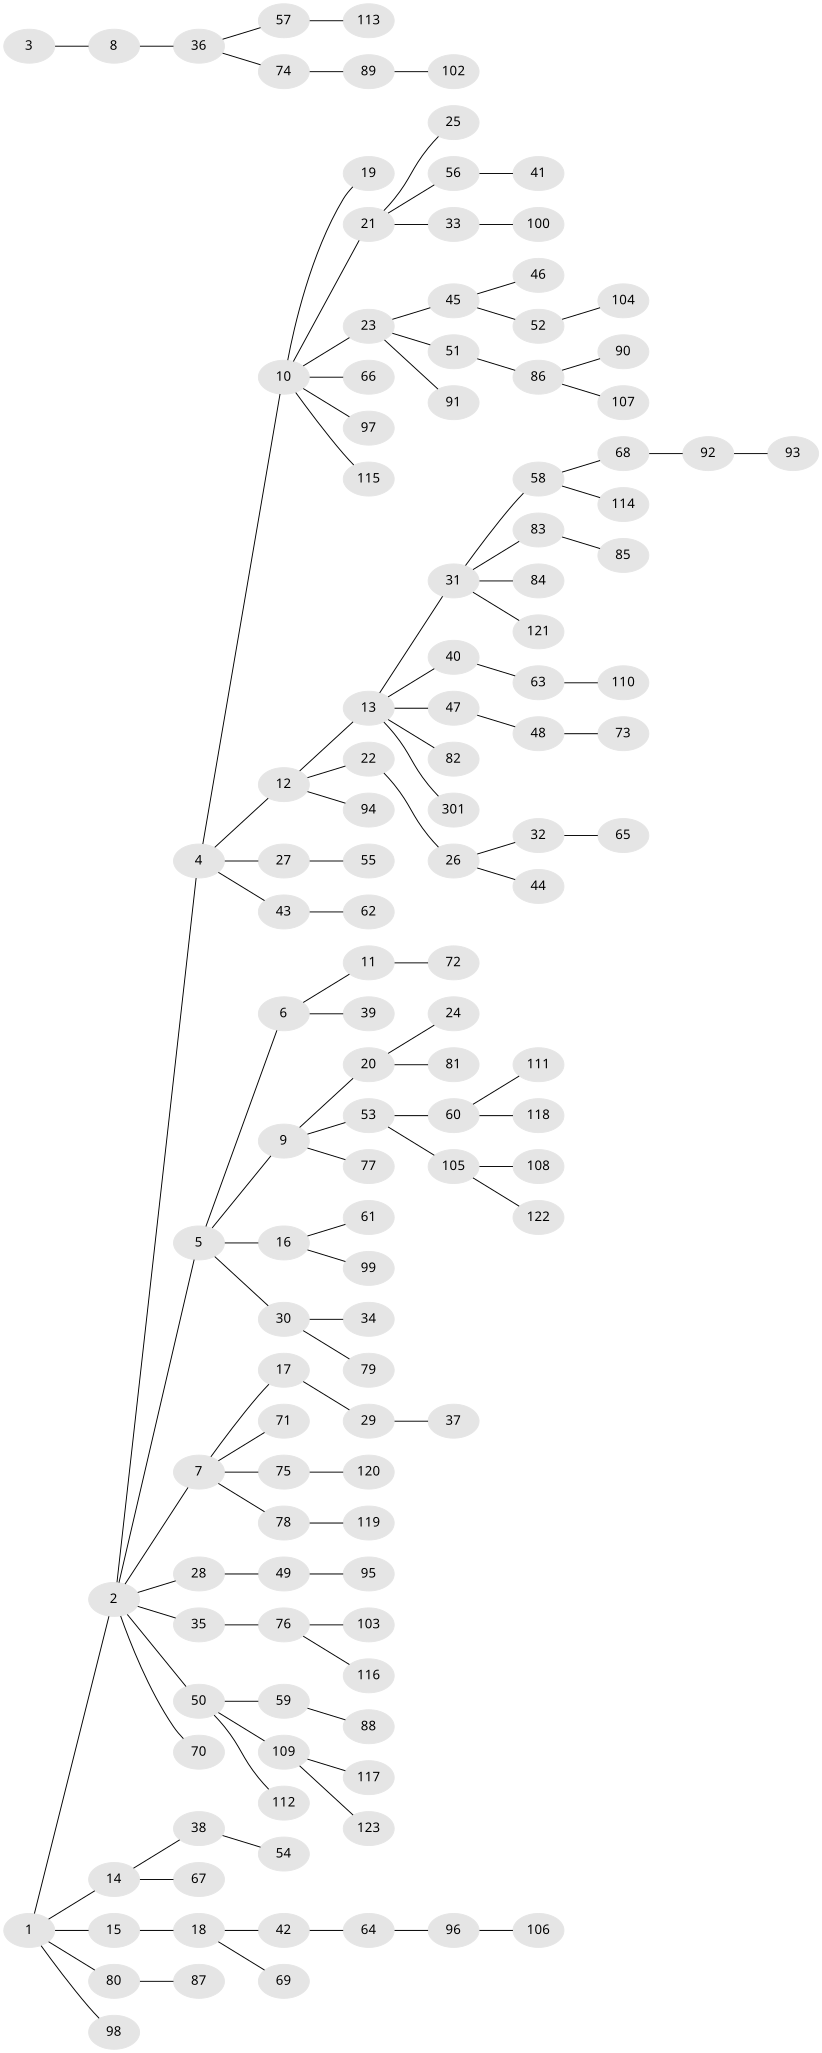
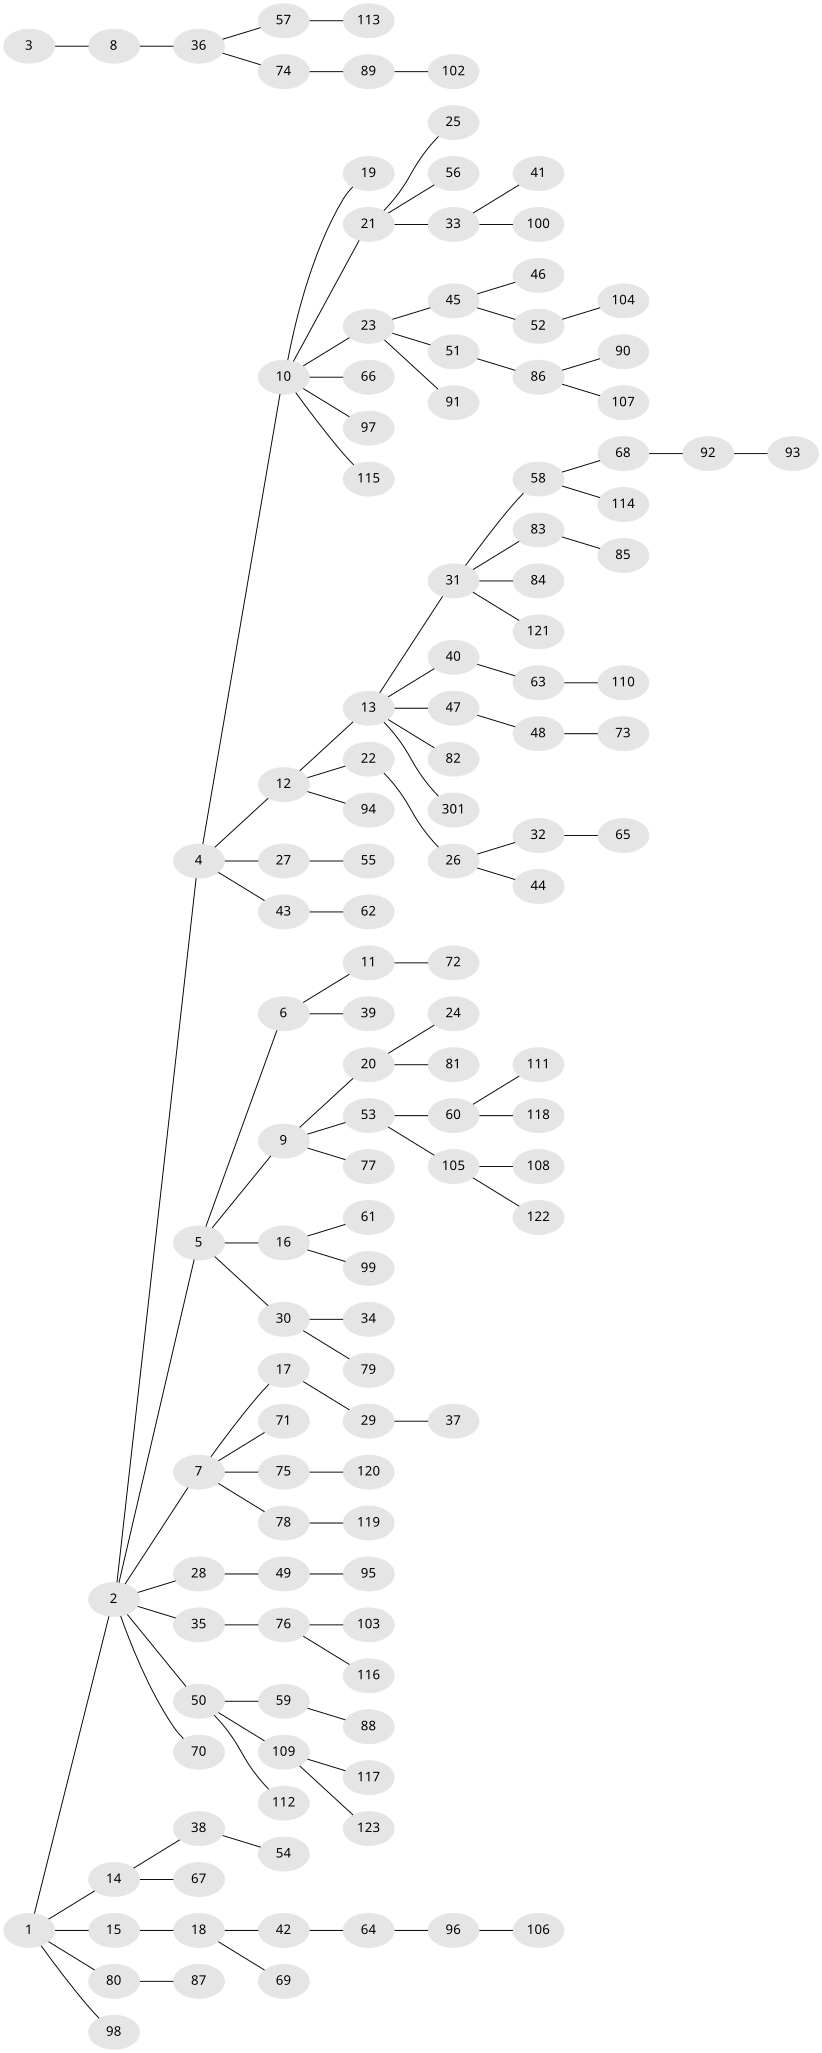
(496, 174) -> (496, 199)
